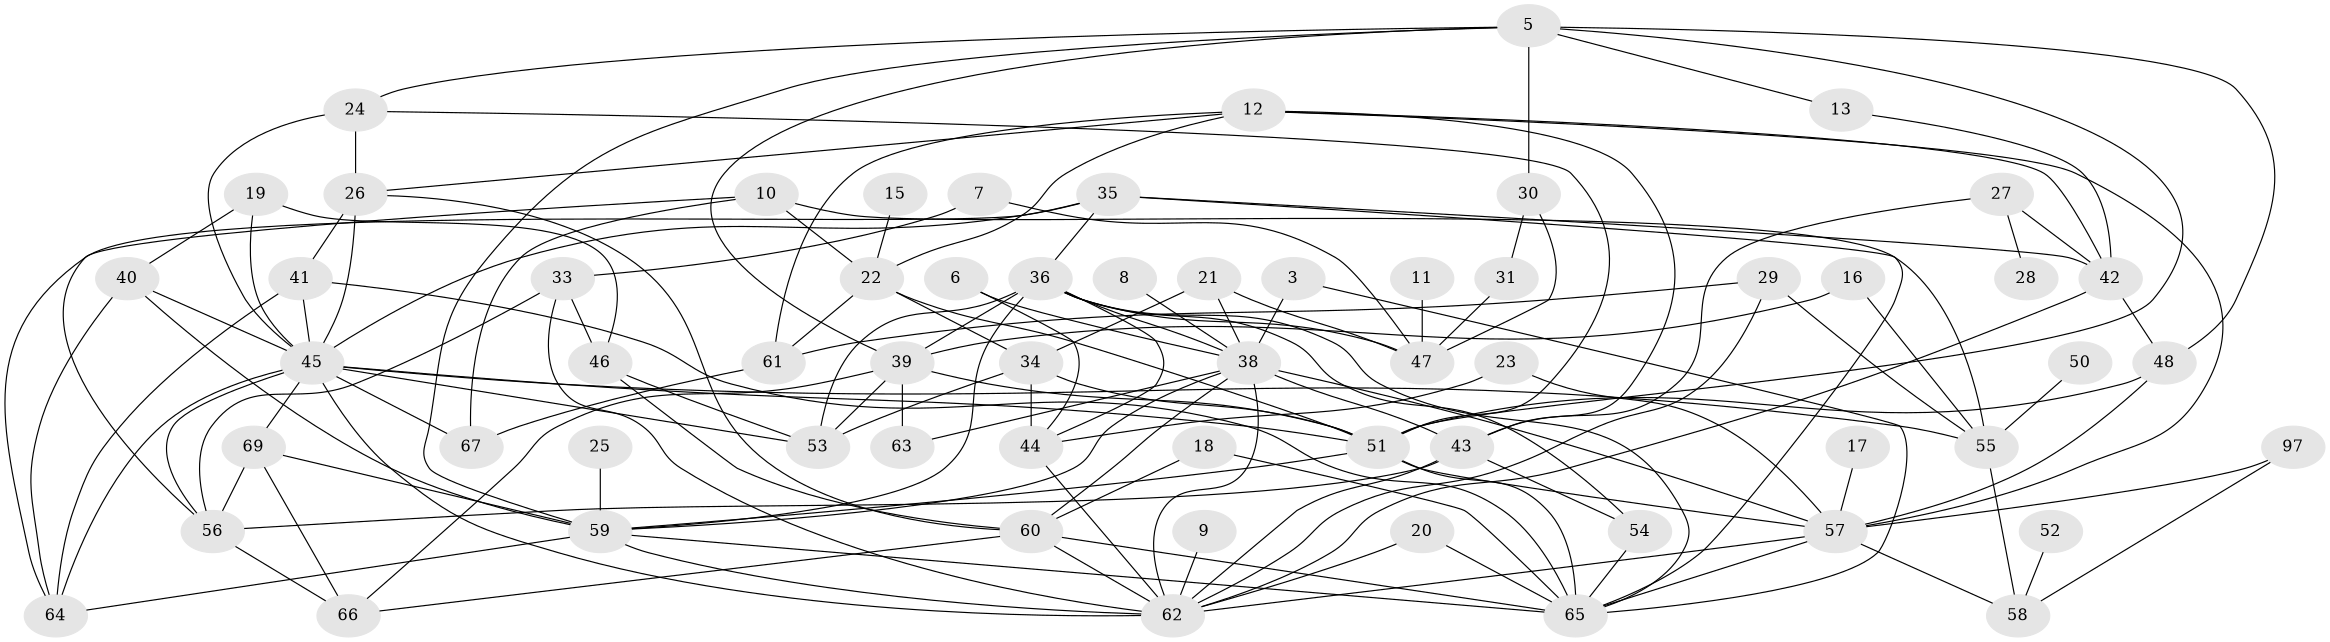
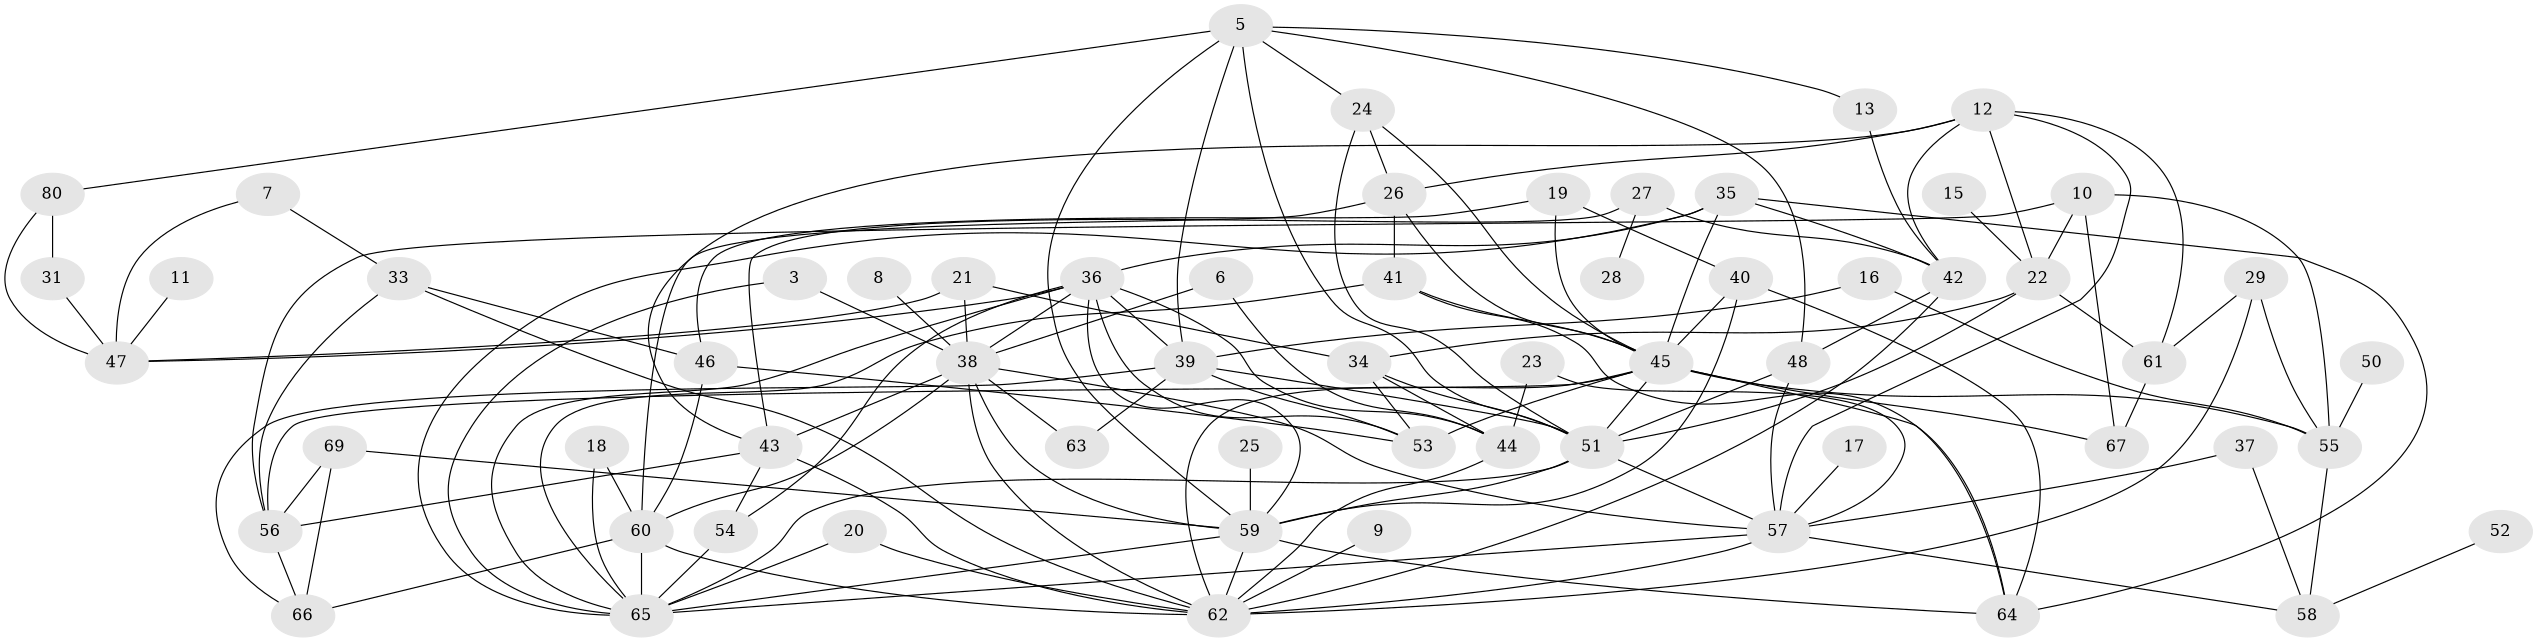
(1529, 194) -> (53, 194)
(279, 411) -> none
(2293, 447) -> (2246, 447)
